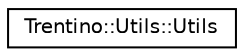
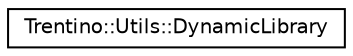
(122, 28) -> (176, 28)
